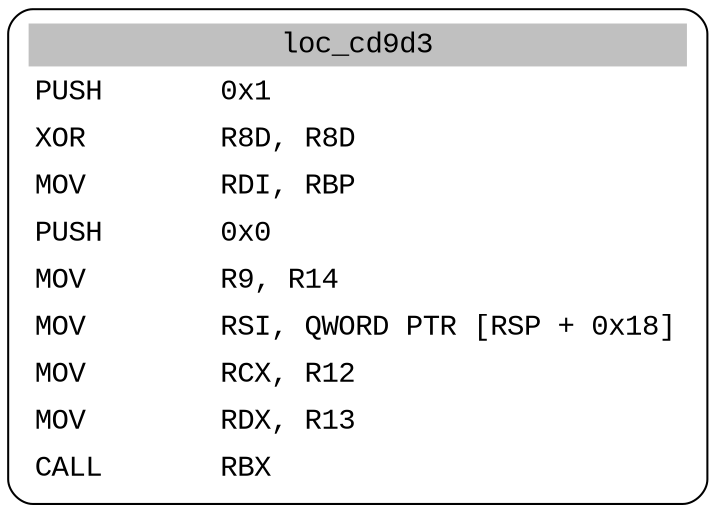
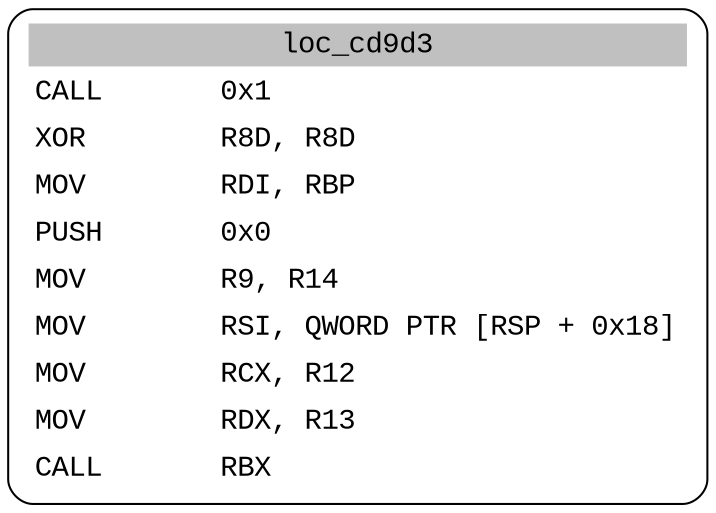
(153, 91) -> (153, 91)
